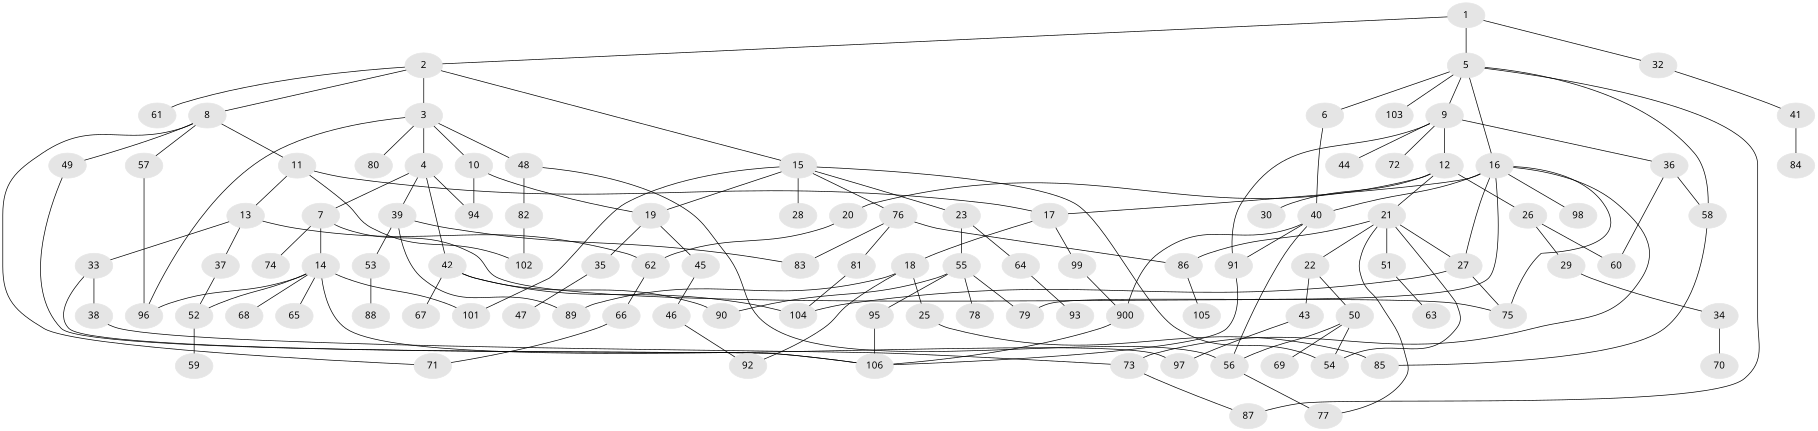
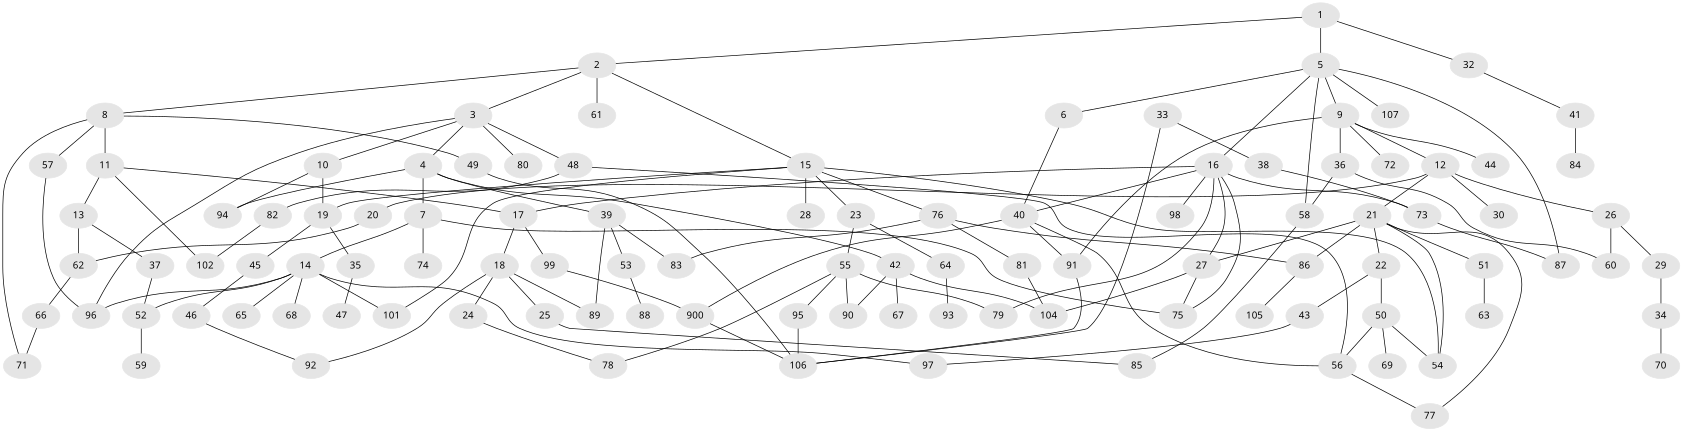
(1394, 116) -> (1390, 116)
(170, 241) -> none
none -> (468, 316)
